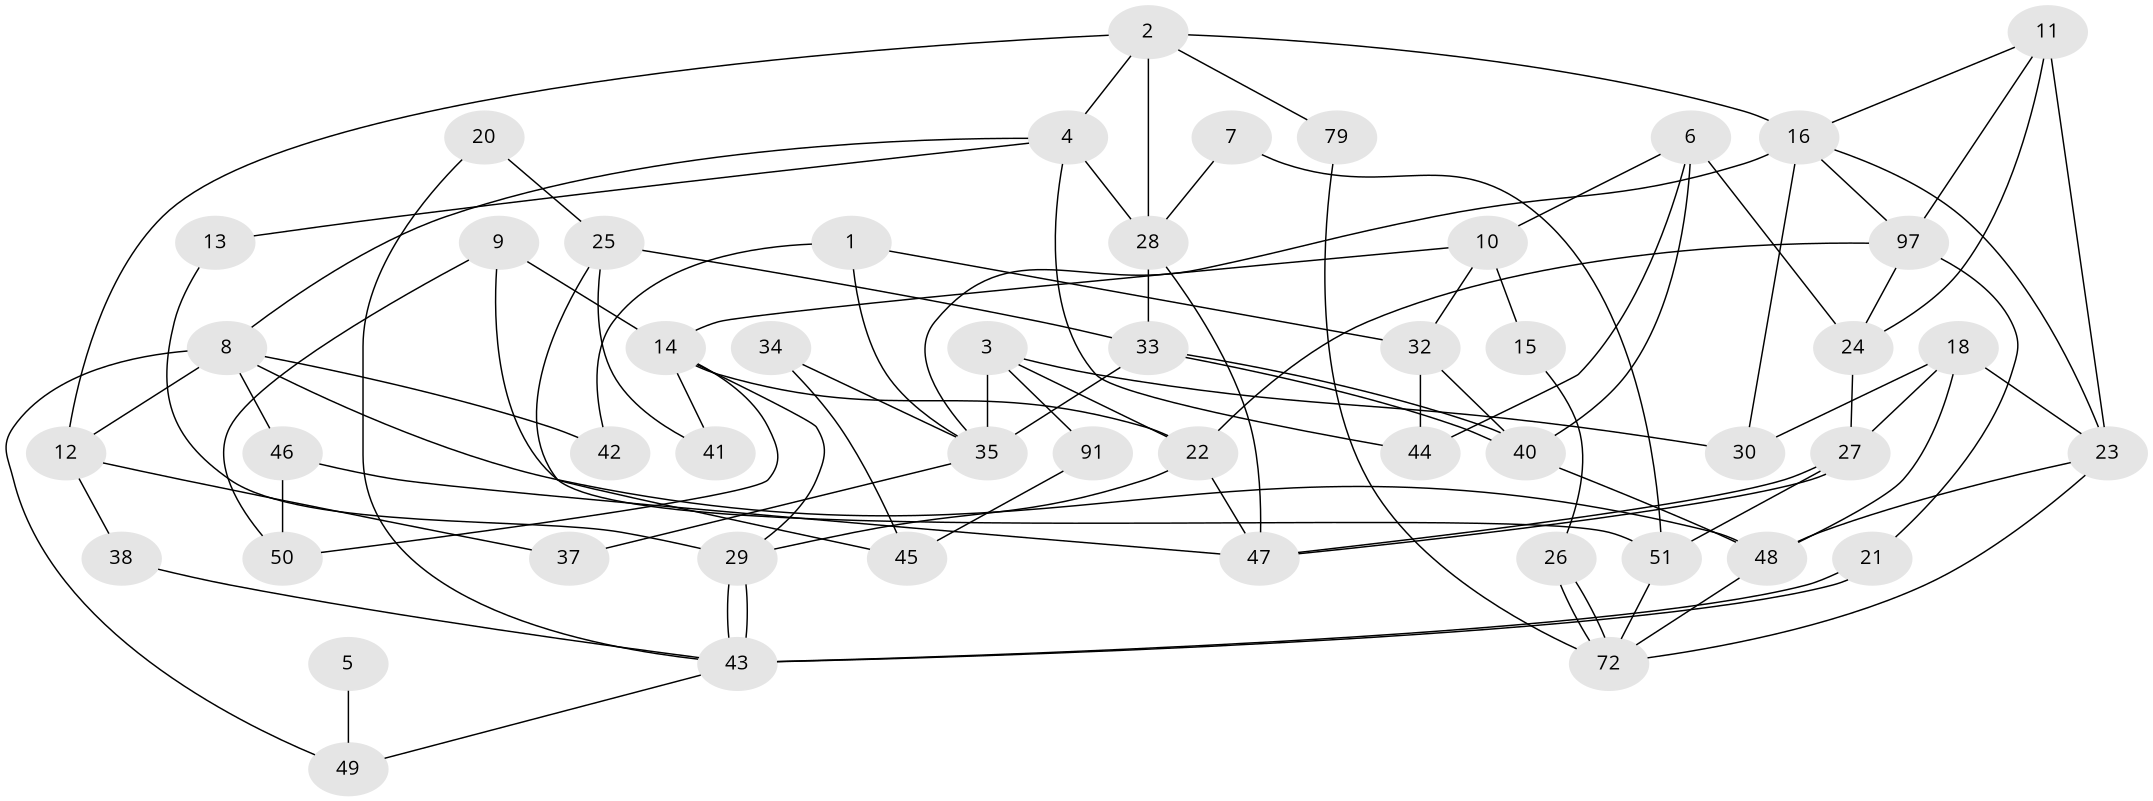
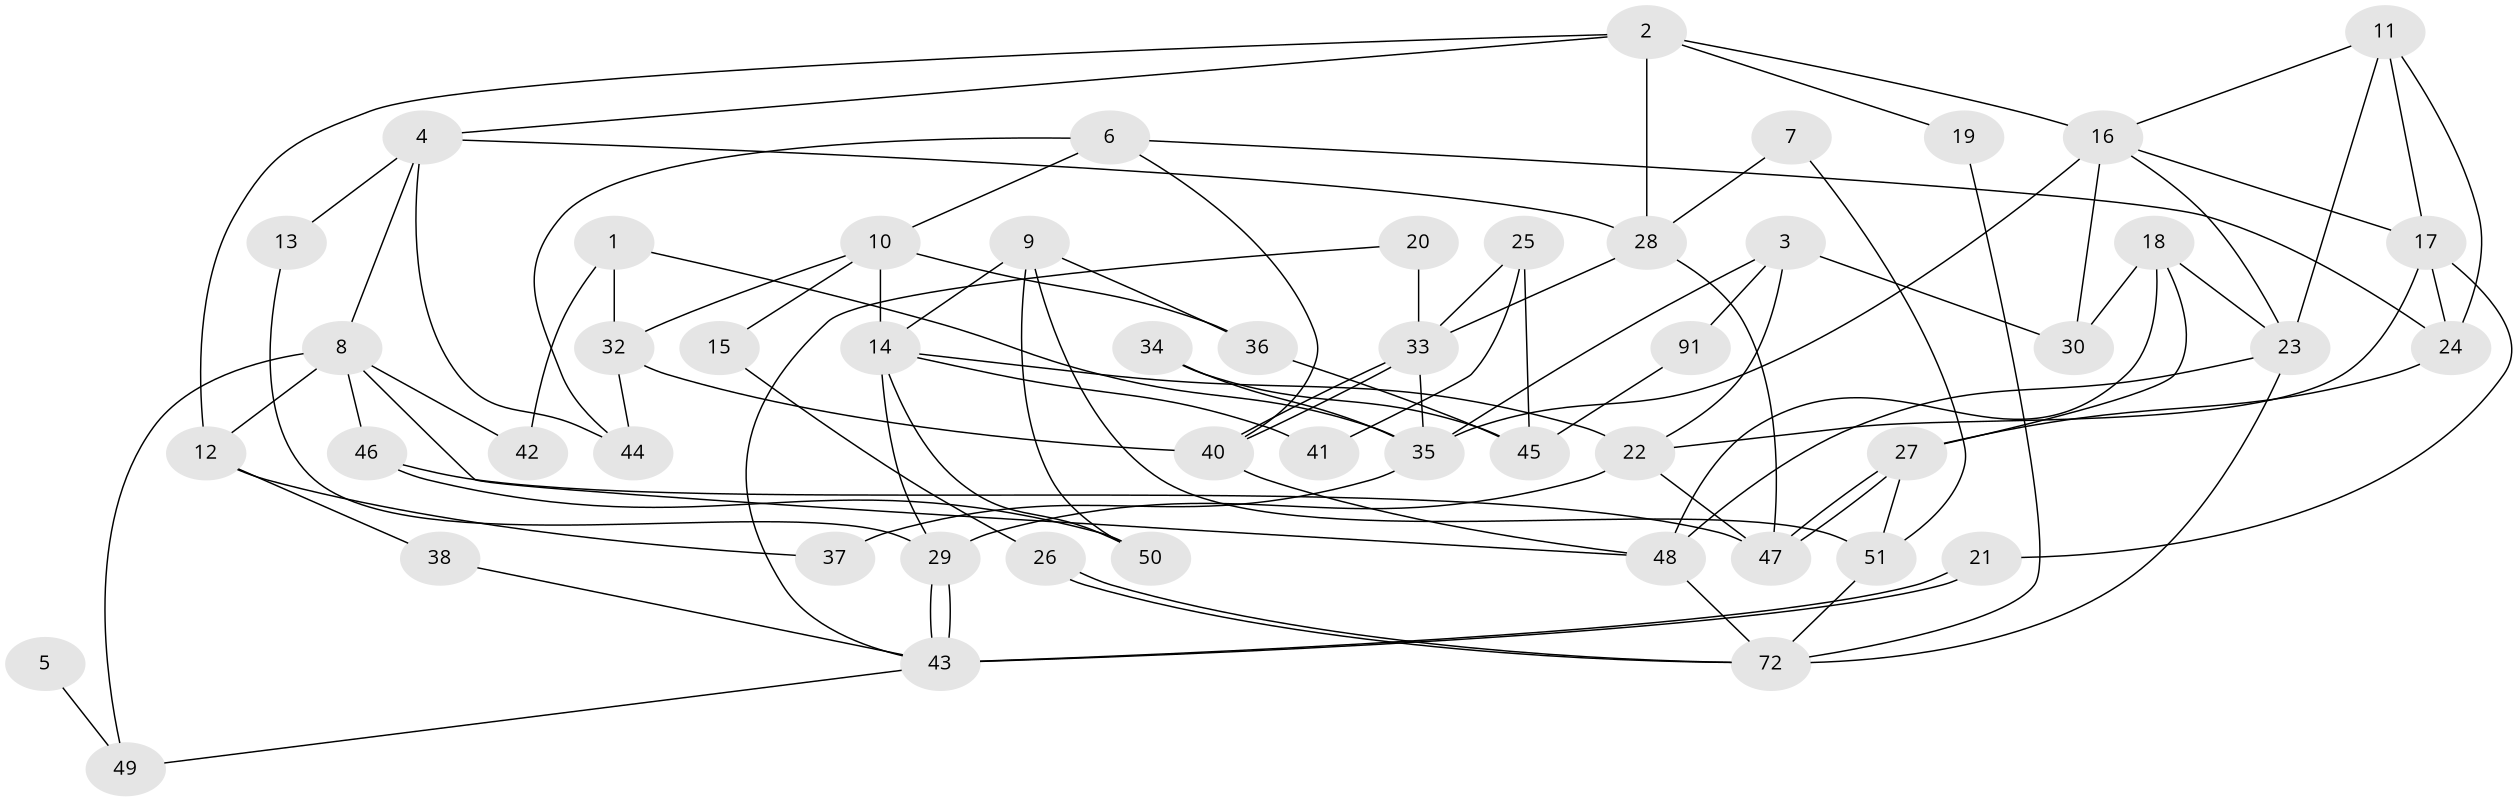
(1337, 137) -> (1964, 137)
(534, 181) -> (1419, 296)
(1909, 243) -> (2426, 243)
none -> (1258, 348)
